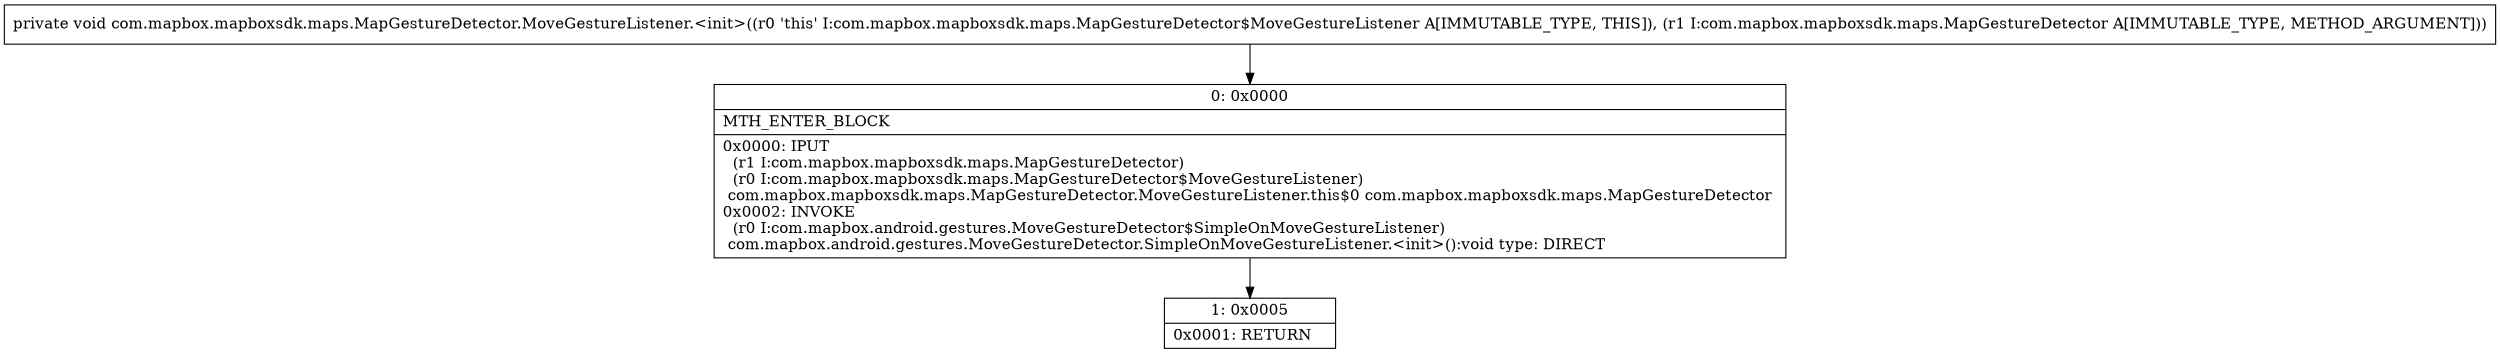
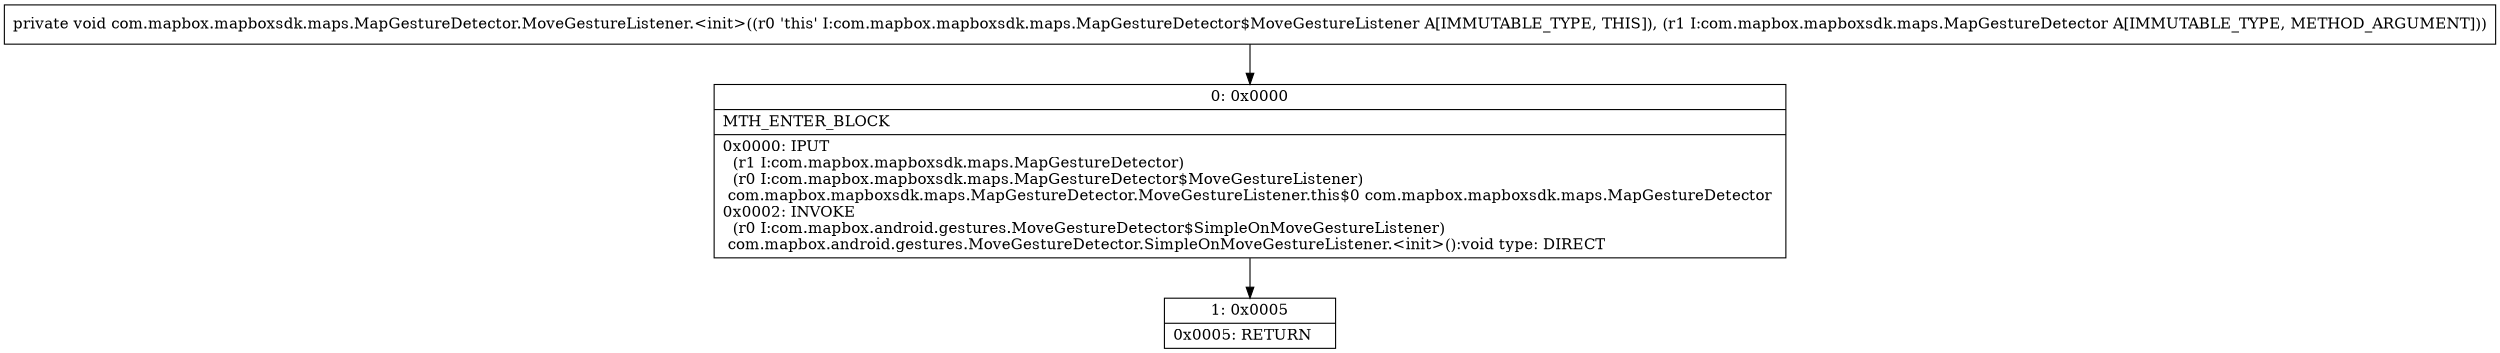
(1250, 335) -> (1250, 335)
